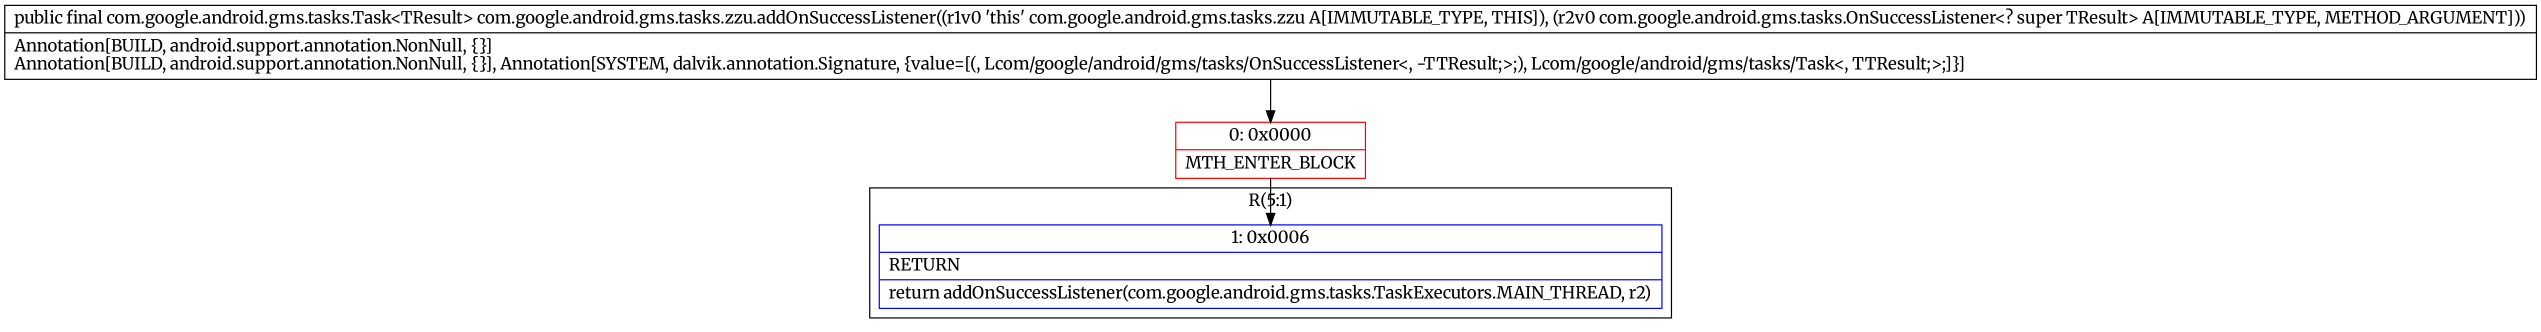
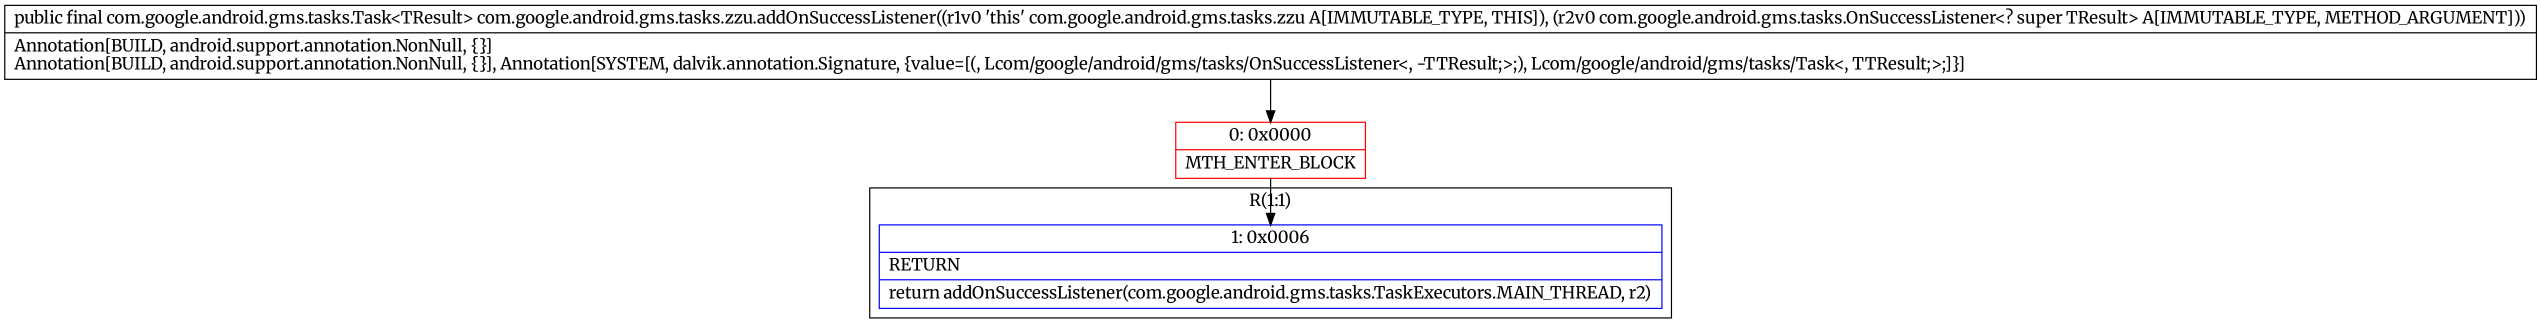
(1271, 202) -> (1271, 202)
